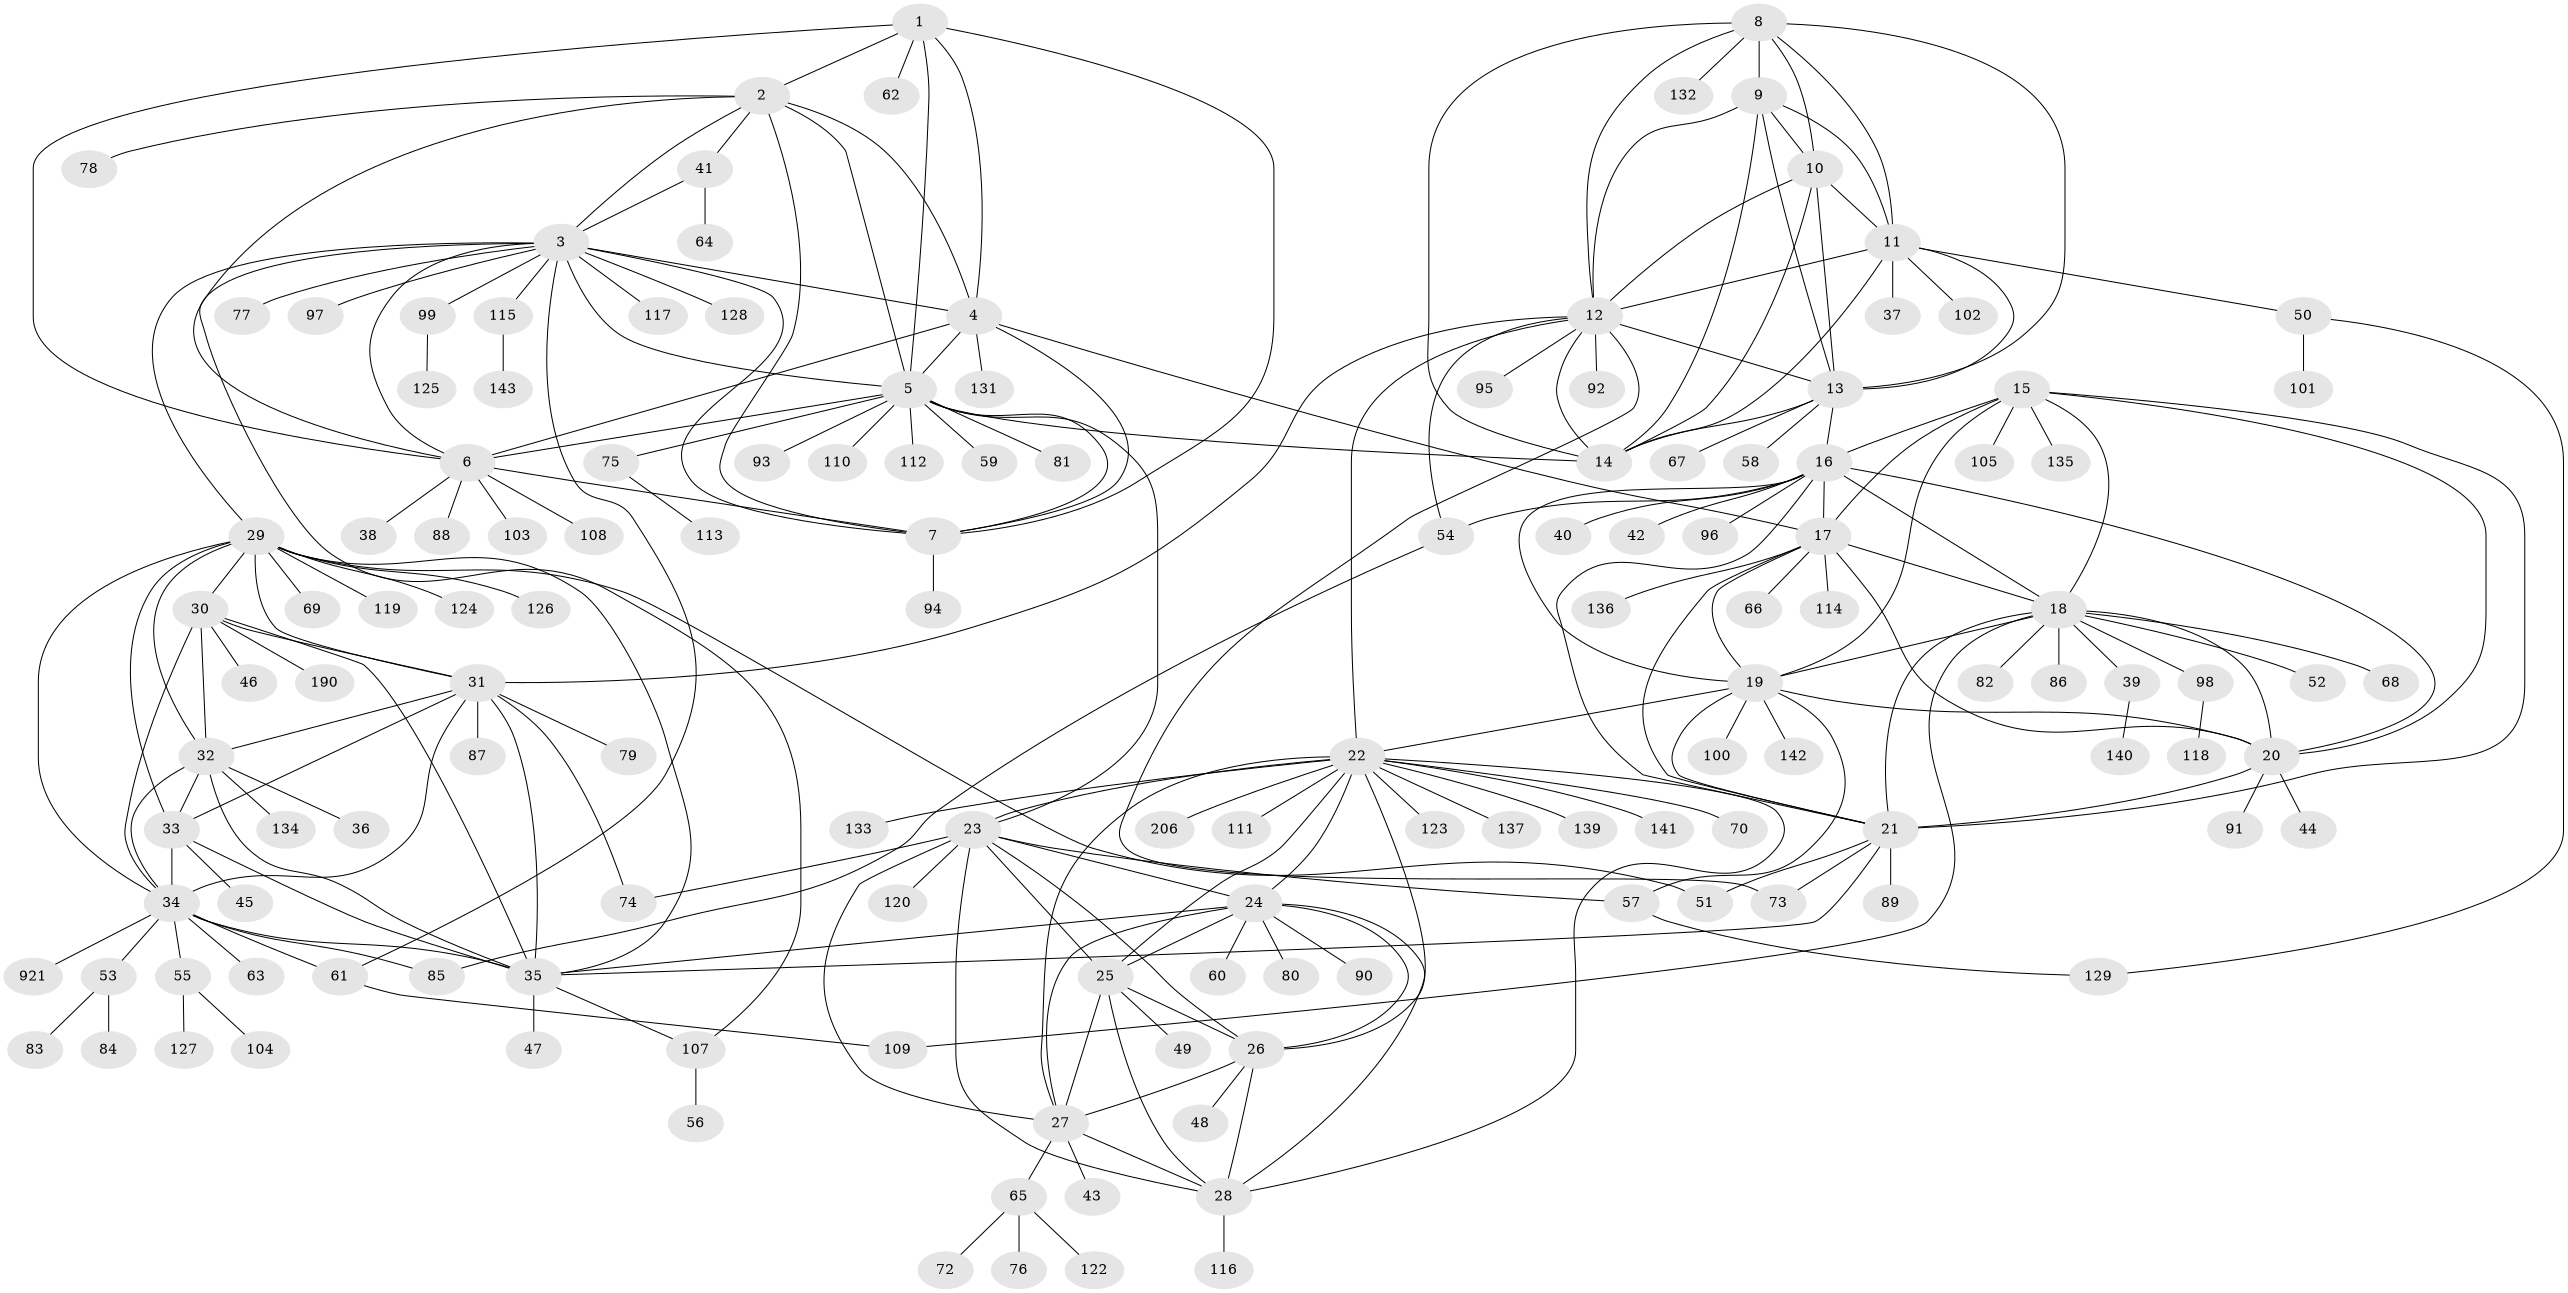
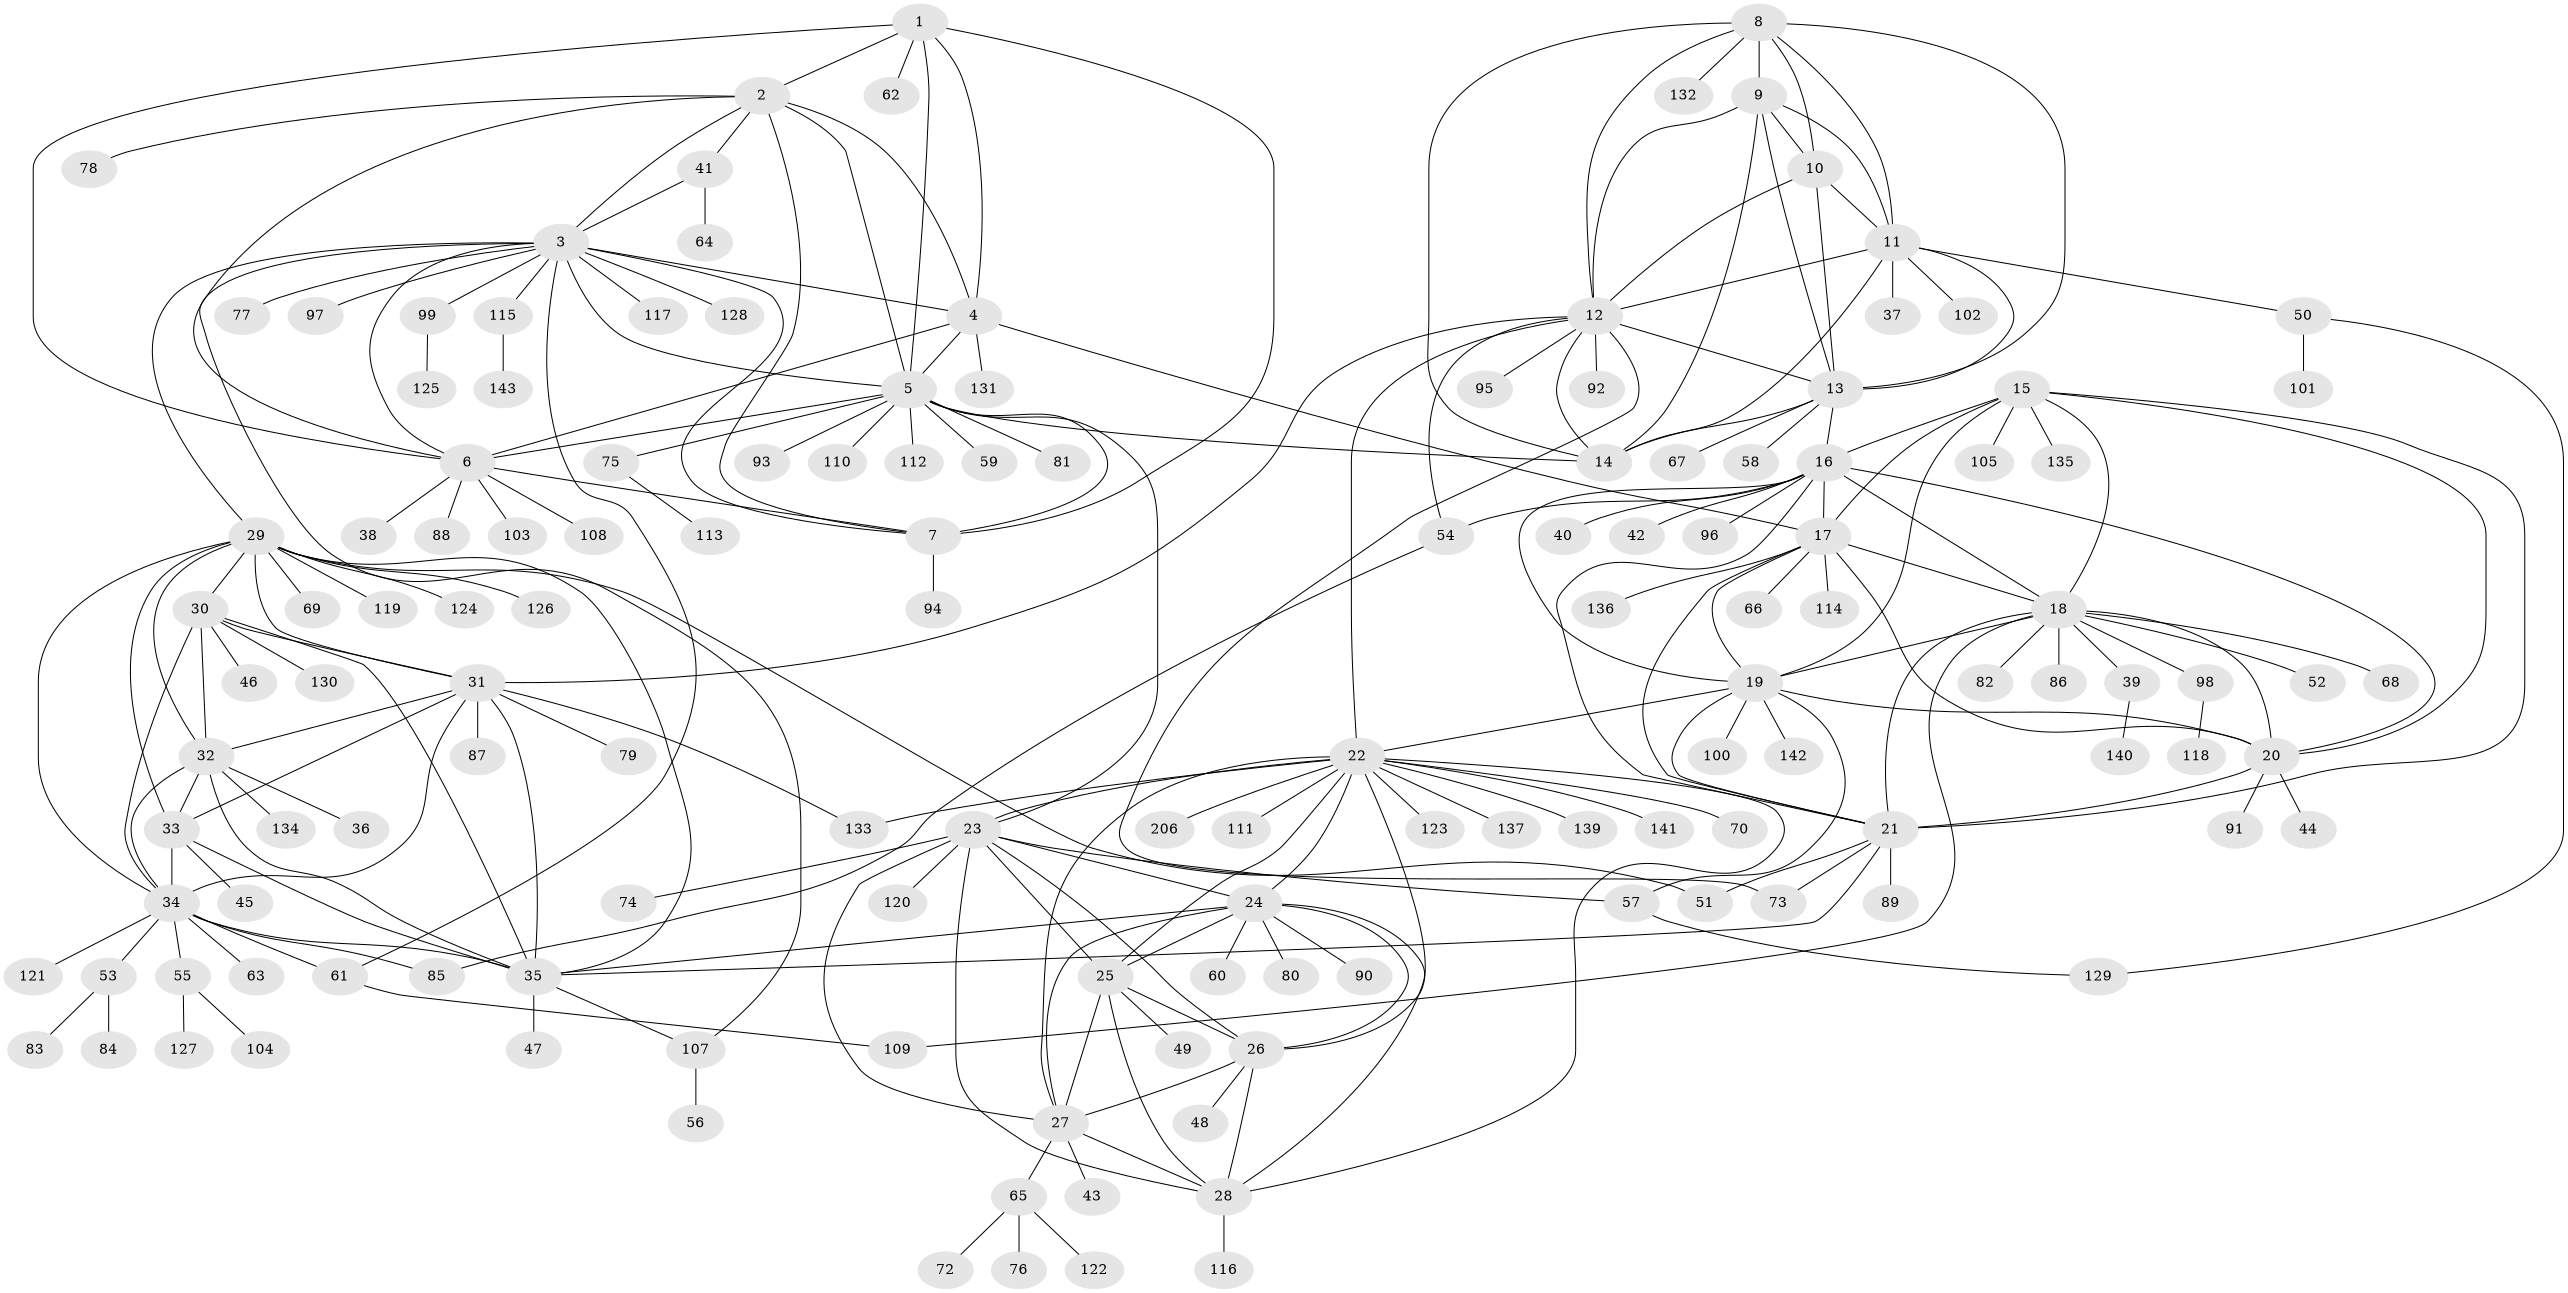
(1751, 345) -> none
(1124, 466) -> none
(325, 683) -> (325, 683)
(576, 779) -> (692, 748)
(33, 977) -> (33, 977)
